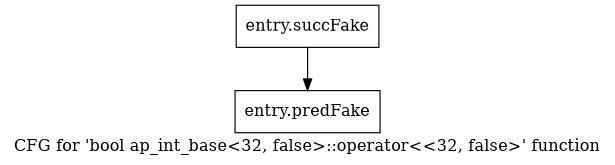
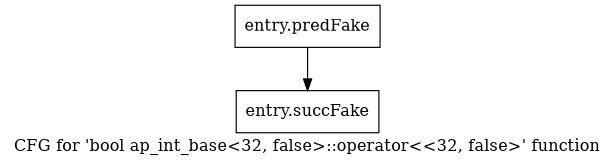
(308, 63) -> (308, 63)
